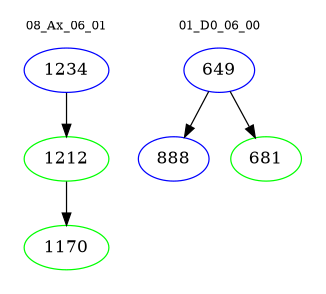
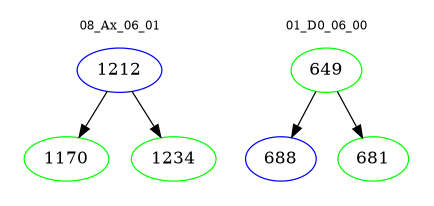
(67, 70) -> (174, 159)
(219, 70) -> (326, 70)
(67, 109) -> (143, 109)
(67, 159) -> (119, 70)
(174, 159) -> (281, 159)
